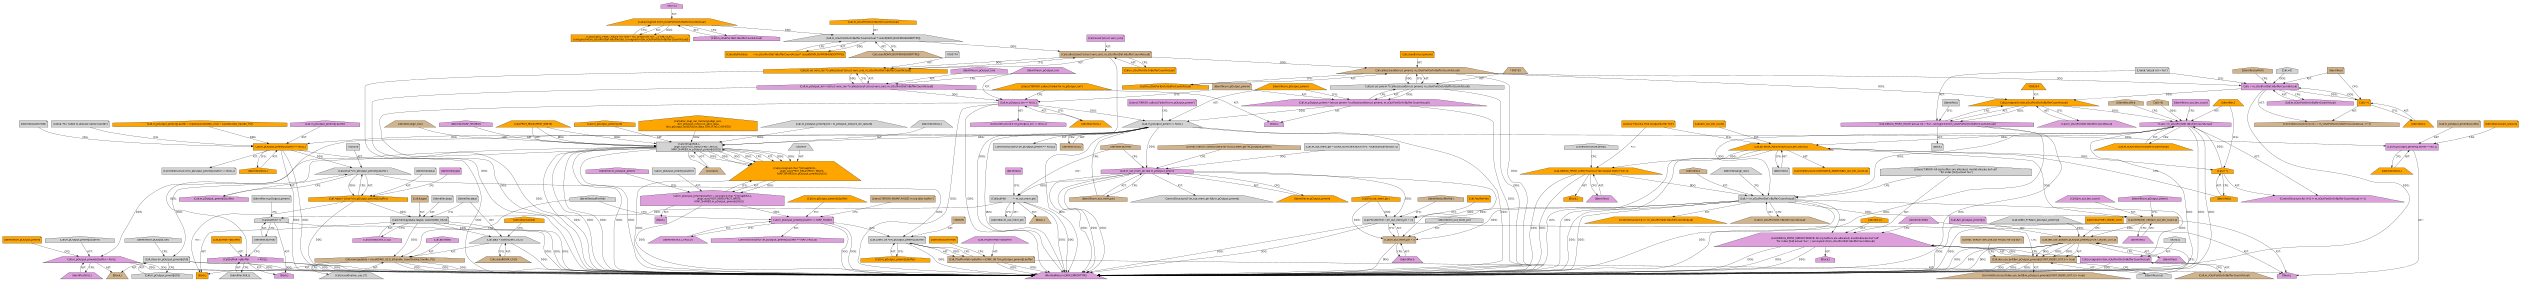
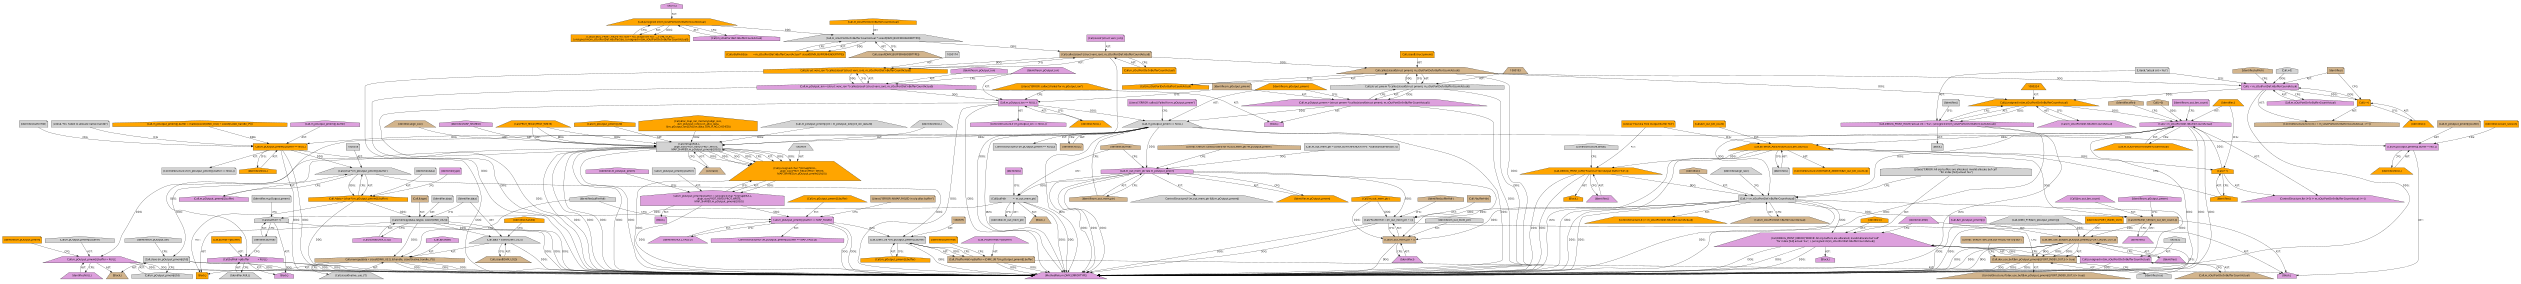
(1479, 199) -> (1479, 199)
